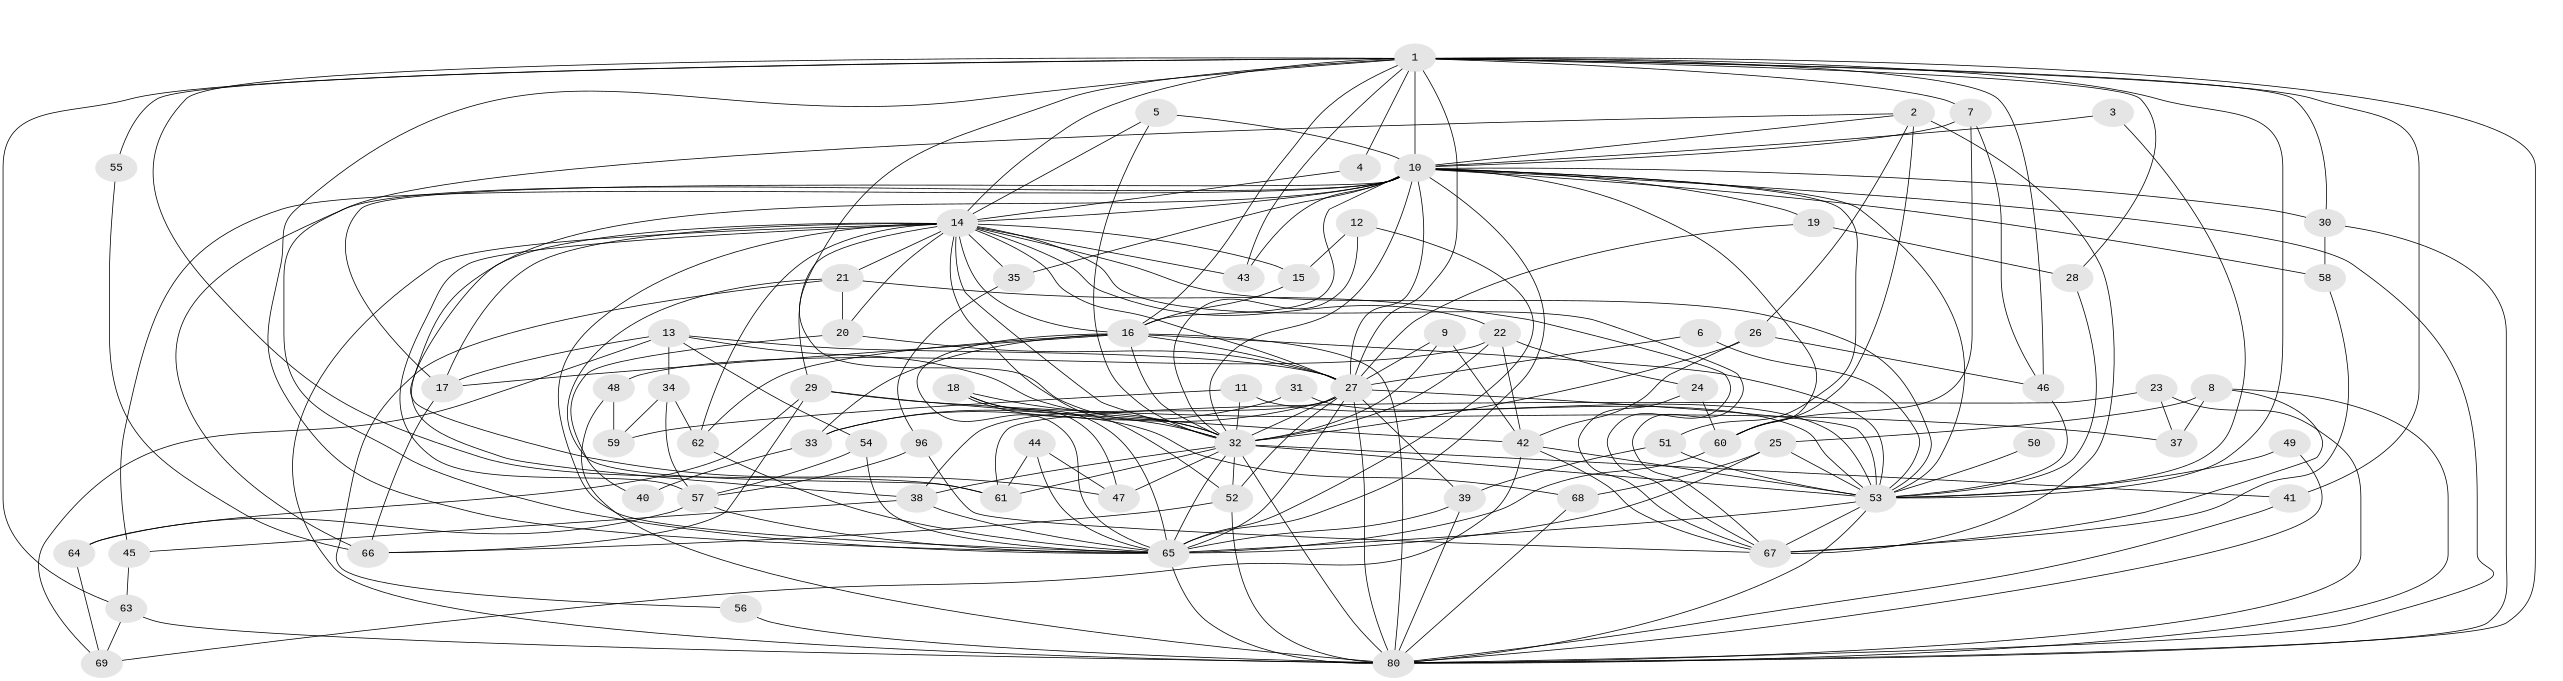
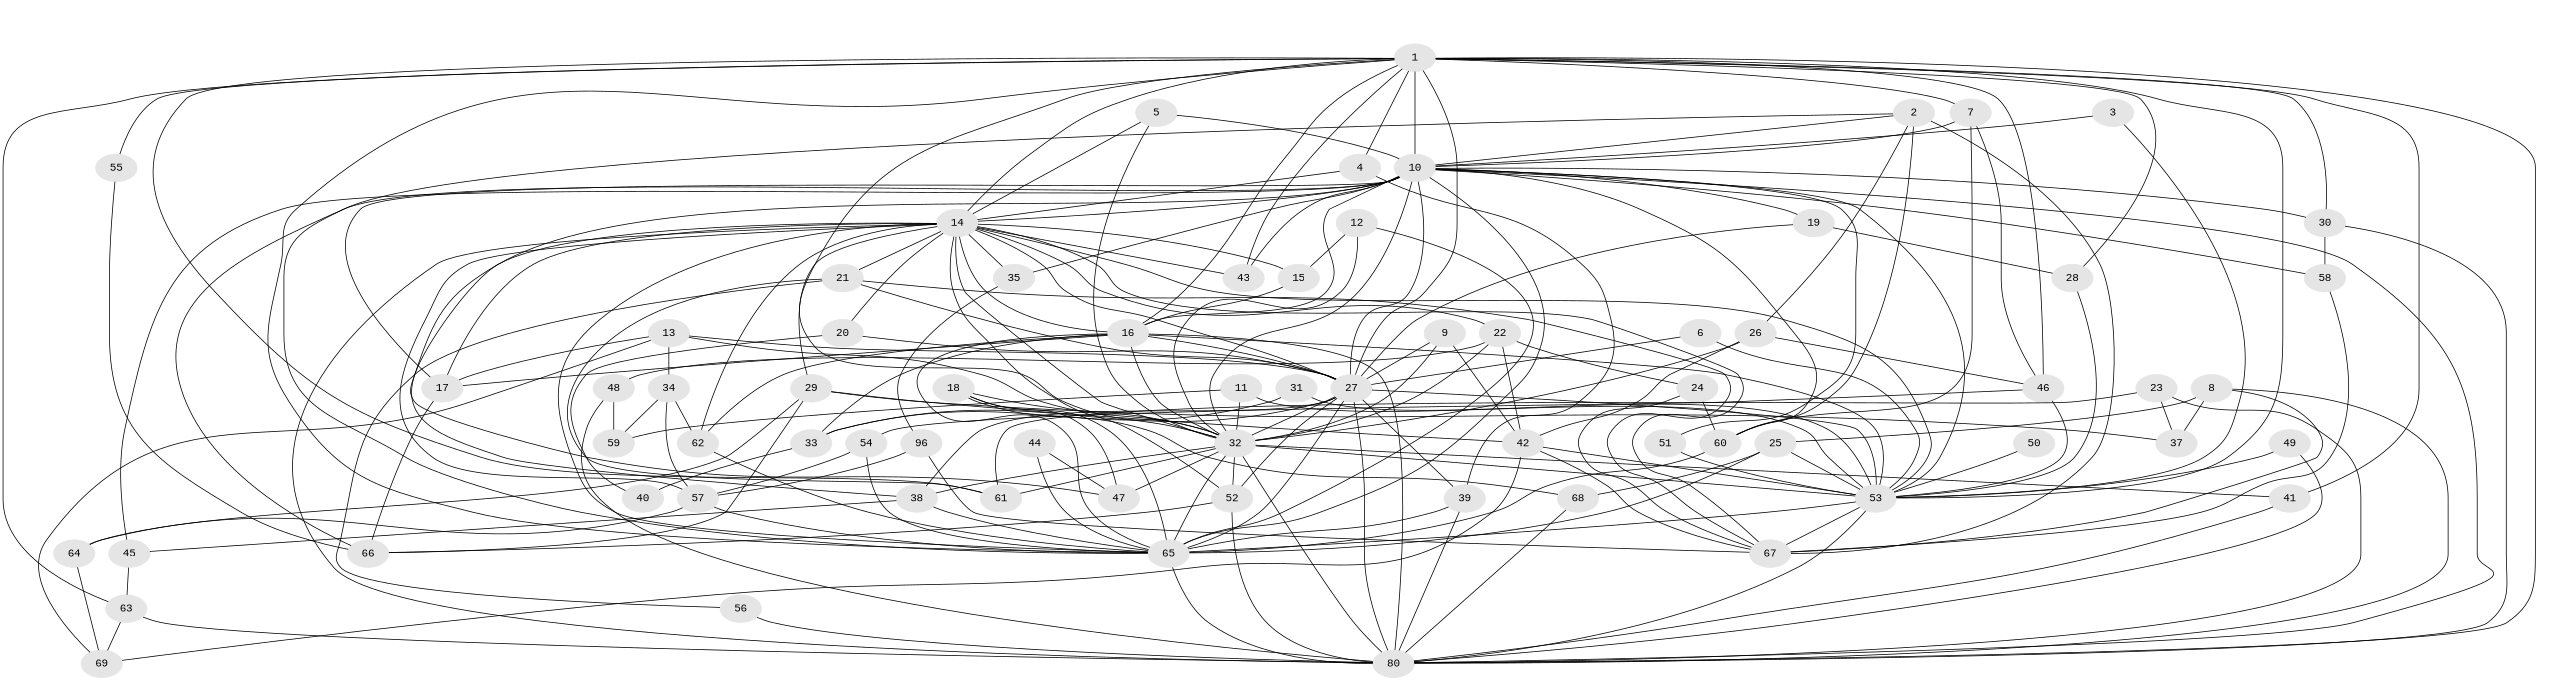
(843, 306) -> (1084, 344)
(765, 392) -> (1451, 406)
(1018, 471) -> none
(1530, 475) -> (1600, 287)
